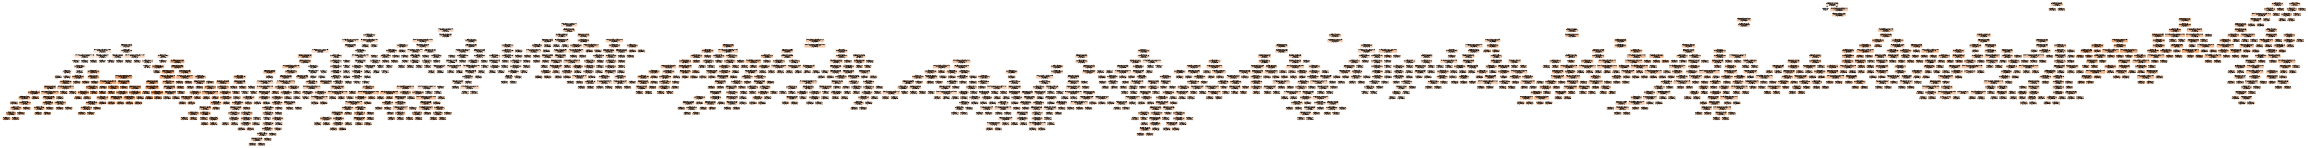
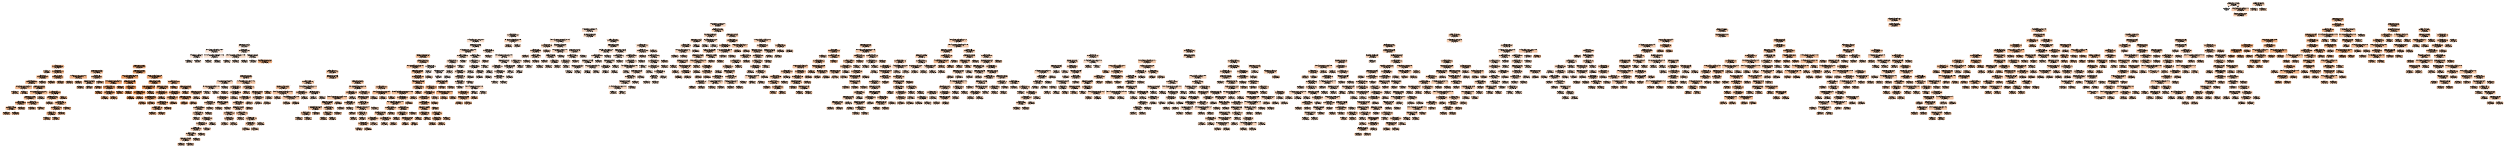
none -> (1443, 93)
